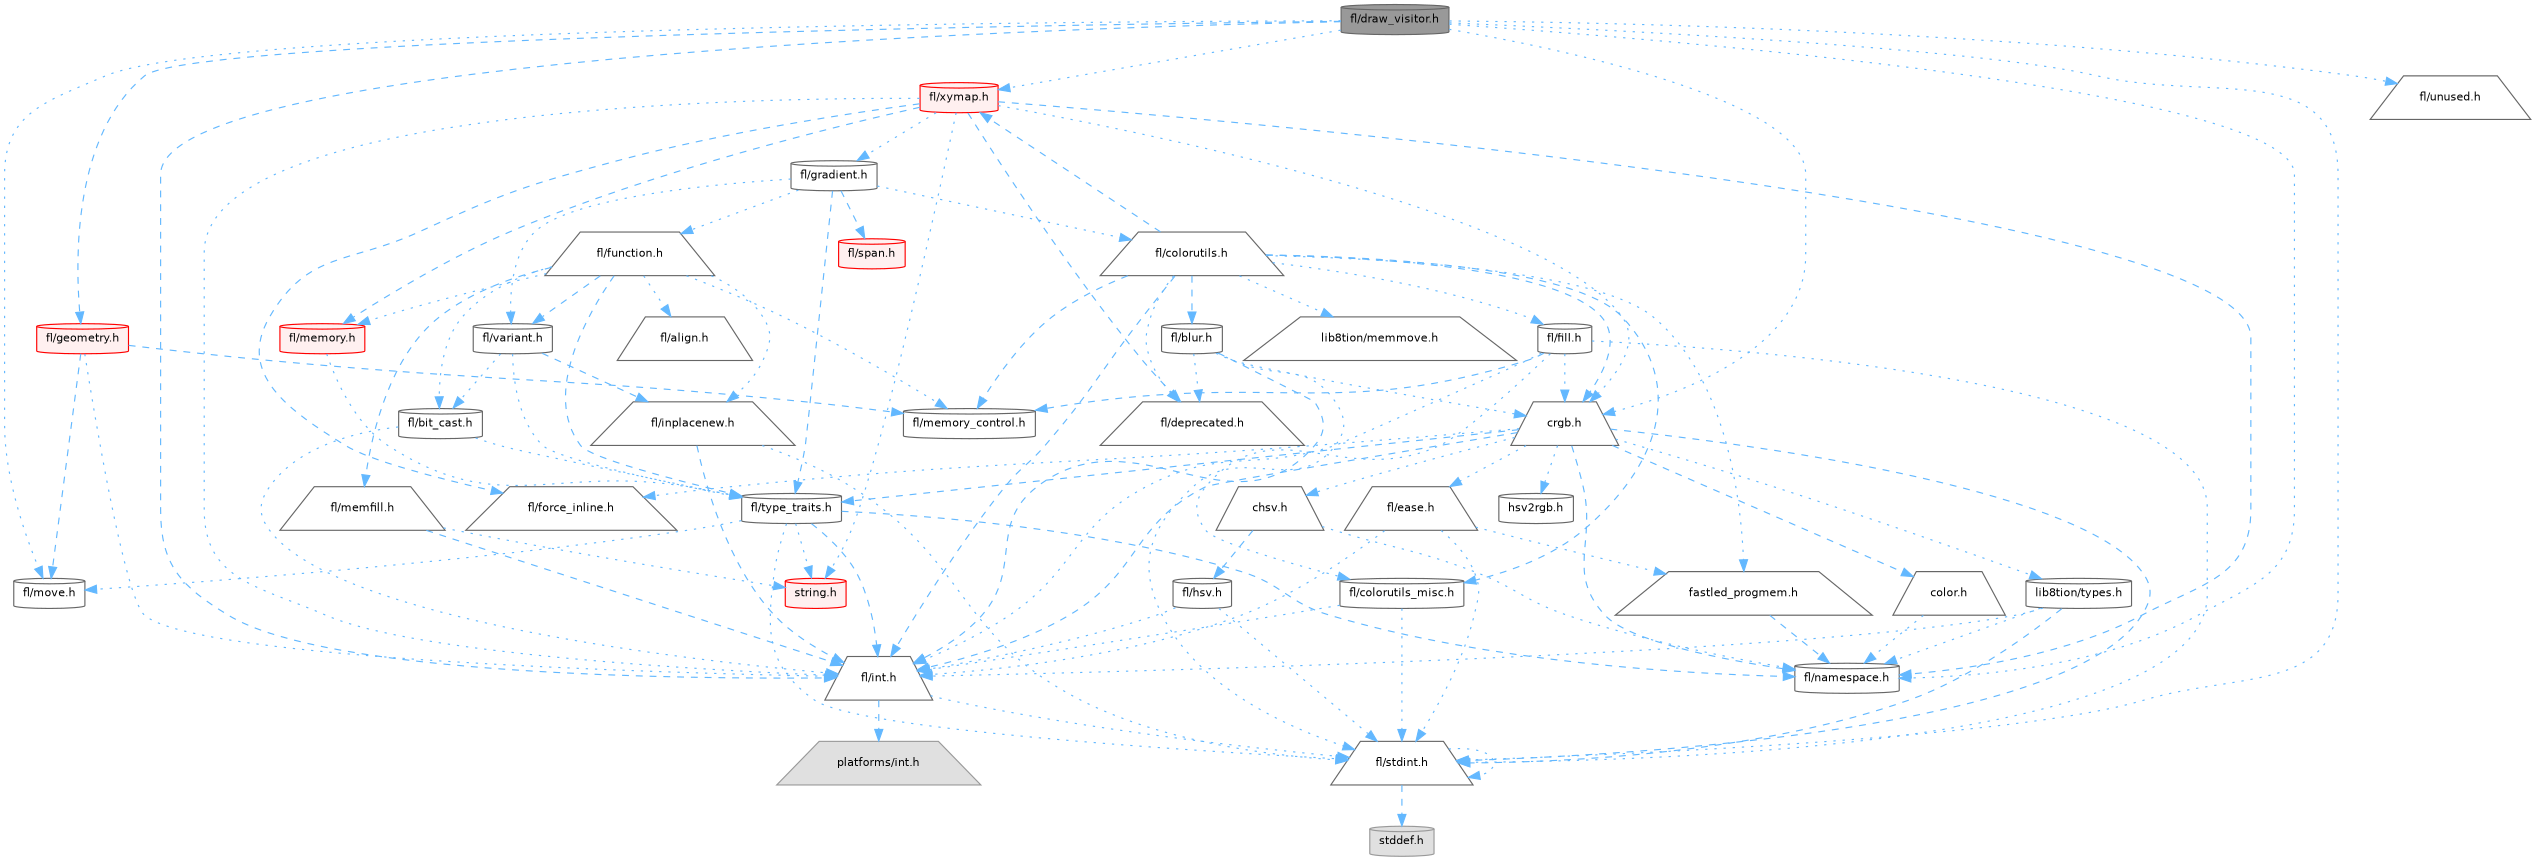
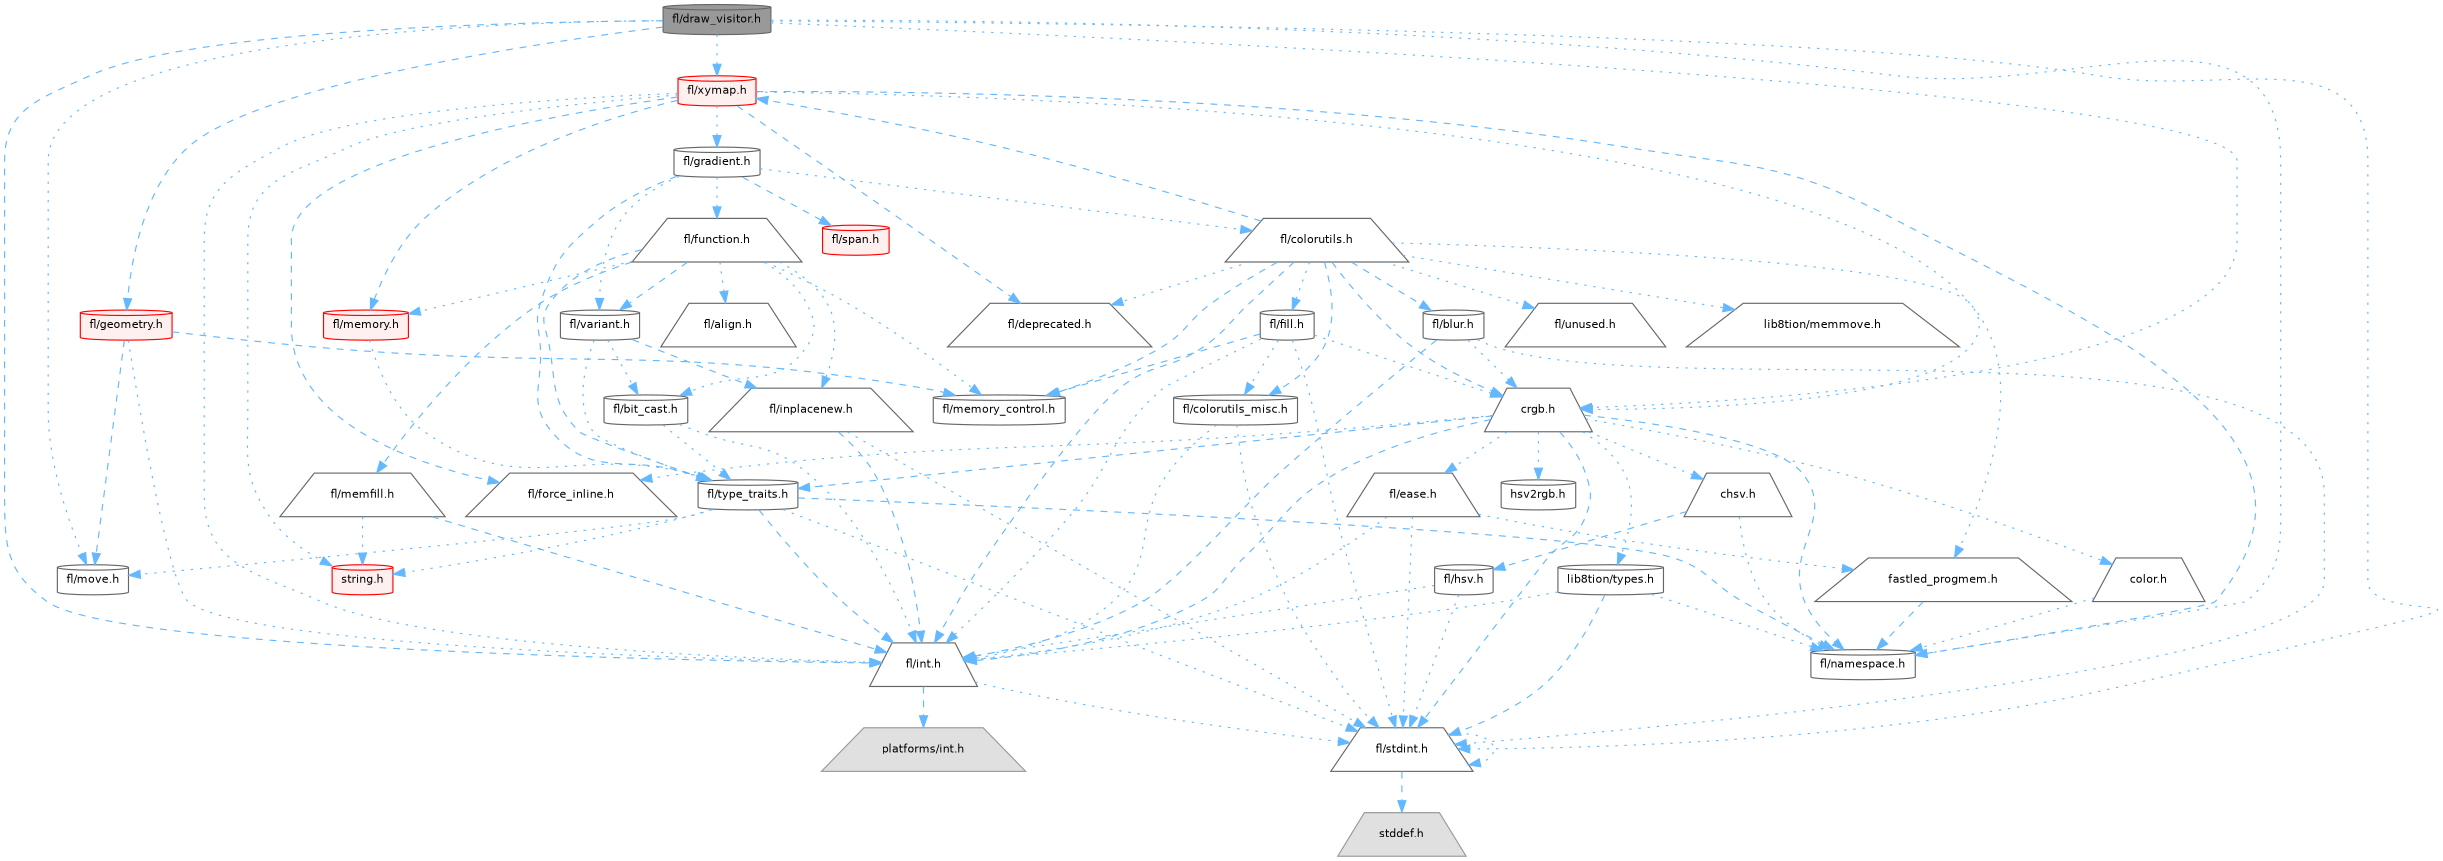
(1919, 36) -> (1454, 283)
(1196, 372) -> none
(1757, 509) -> (1847, 475)
(1402, 841) -> (1402, 834)
